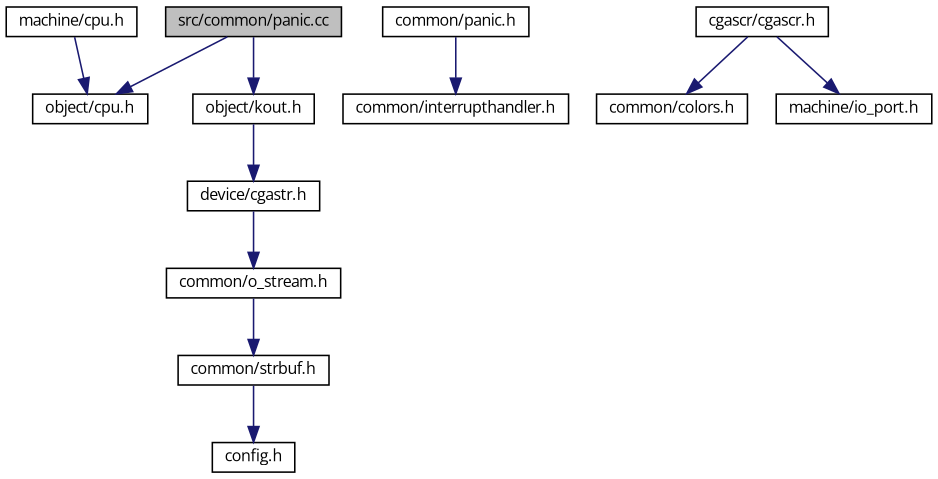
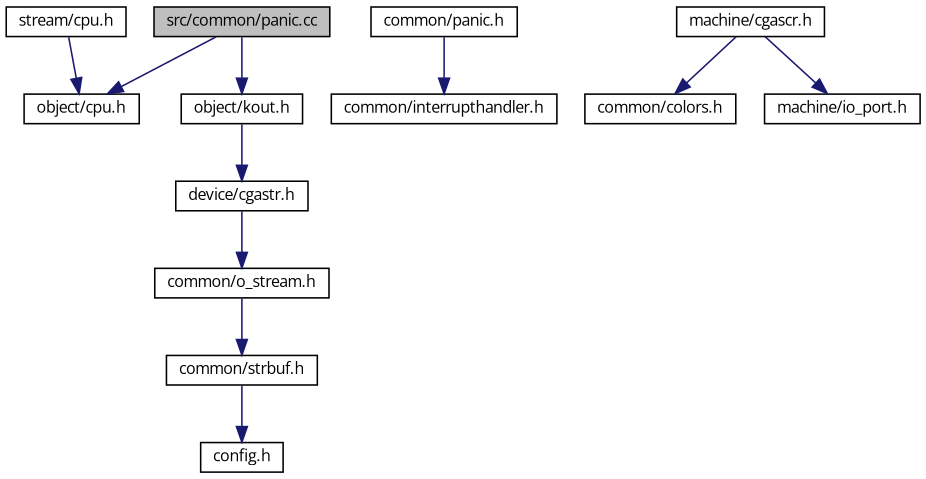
(72, 22) -> (66, 22)
(762, 22) -> (751, 22)
